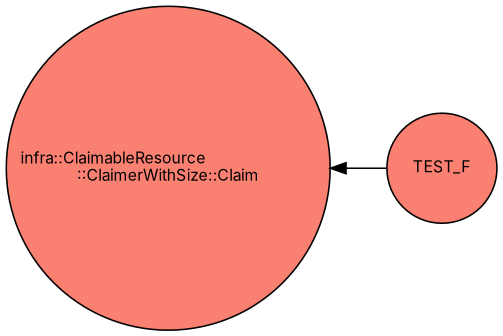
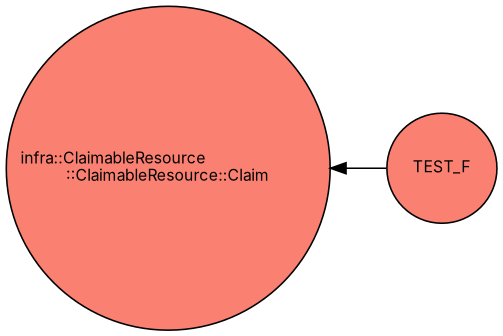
(168, 168) -> (168, 168)
